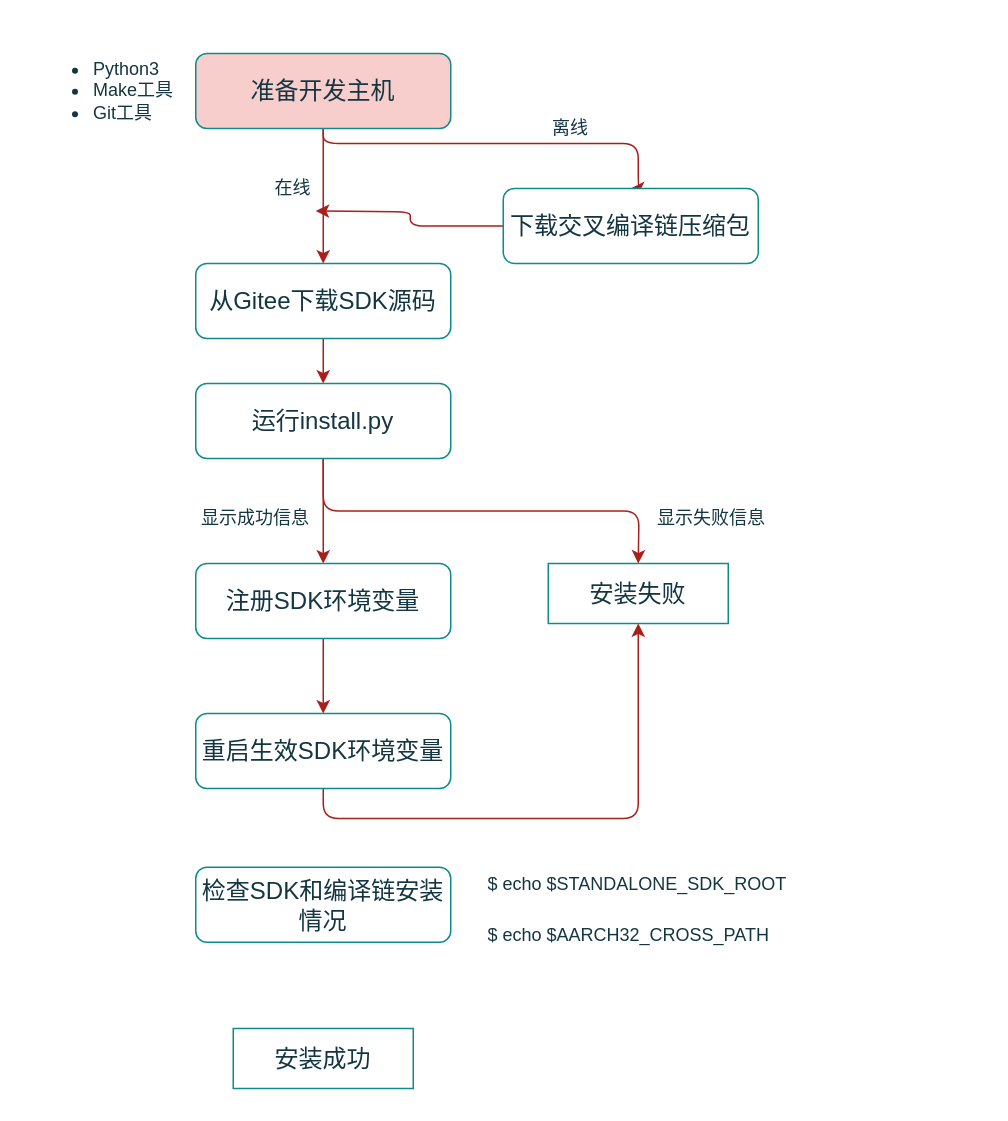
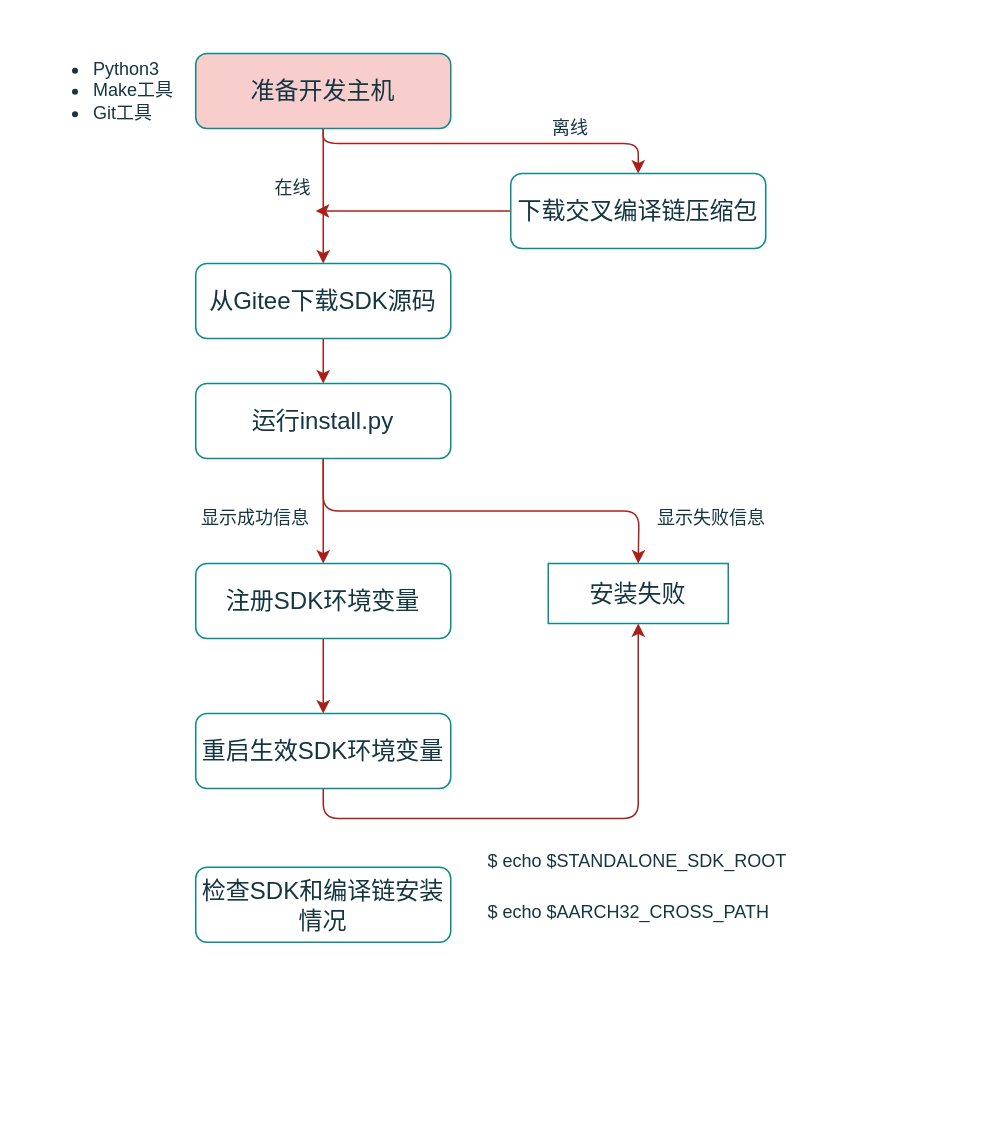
(631, 226) -> (638, 211)
(728, 927) -> (728, 905)
(323, 1058) -> none
